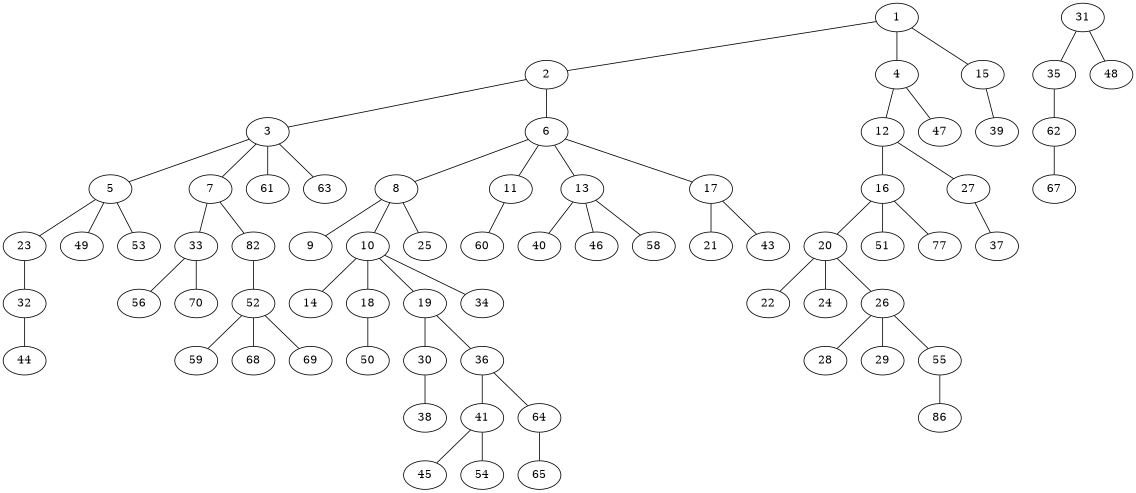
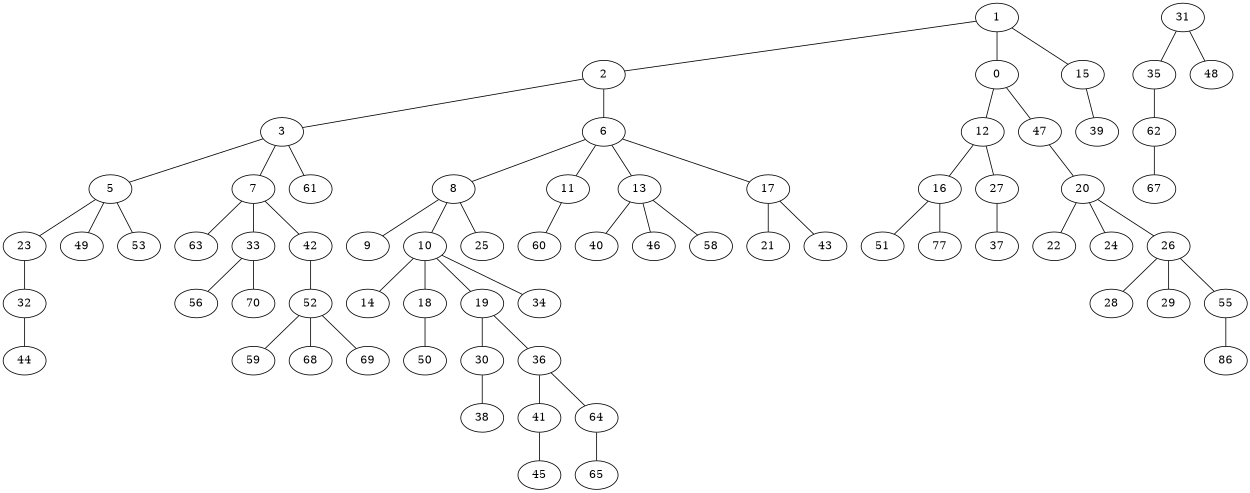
(897, 75) -> (997, 75)
(296, 160) -> (225, 218)
(854, 218) -> (1061, 160)
(253, 246) -> (311, 246)
(482, 475) -> none
